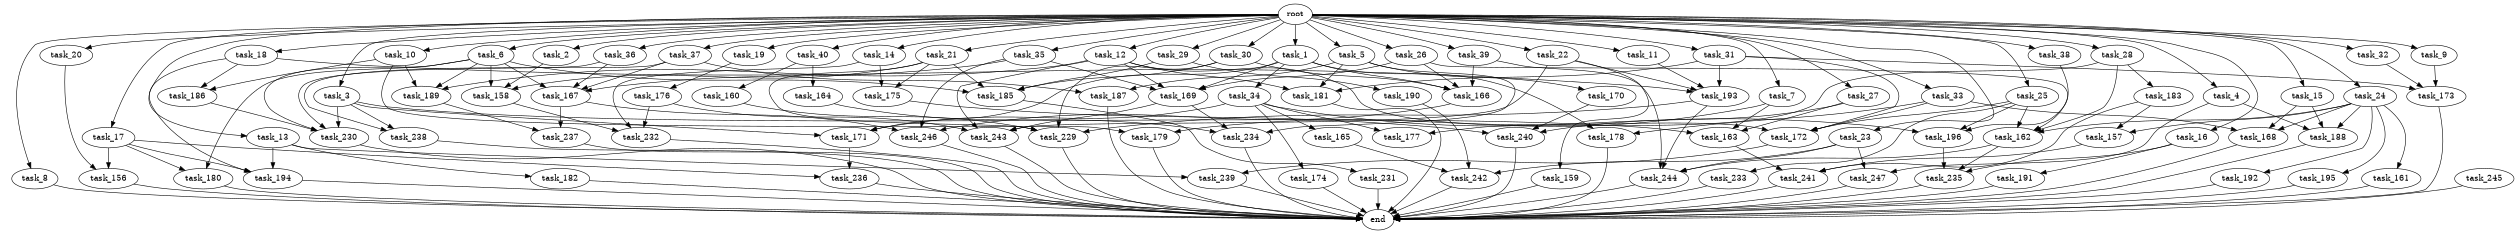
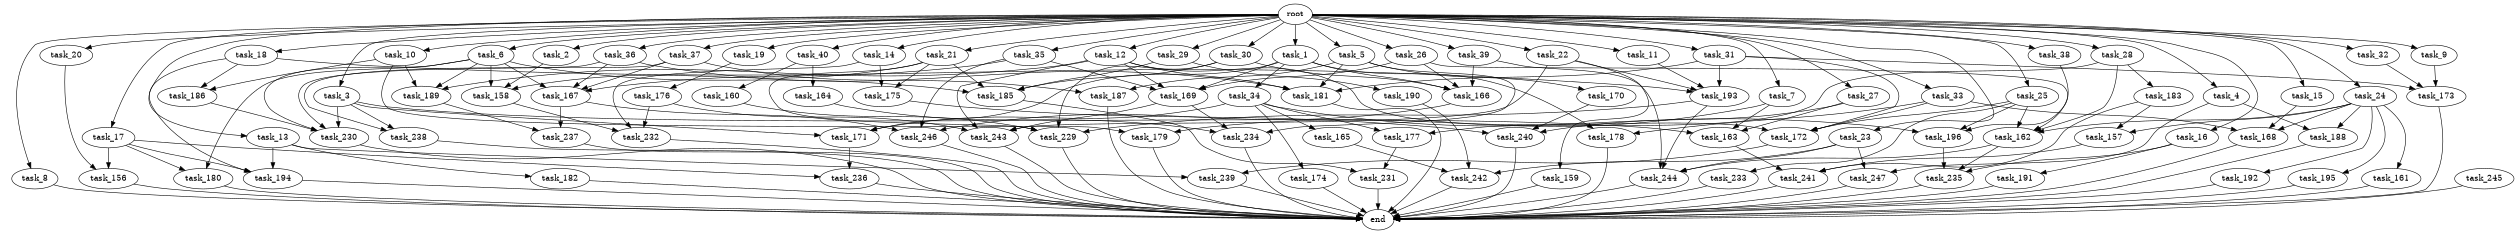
none -> (962, 77)
(2316, 114) -> none
none -> (1394, 152)
